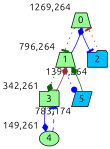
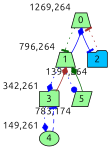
(55, 75) -> (55, 75)
(82, 99) -> (82, 99)
(45, 115) -> (45, 115)
